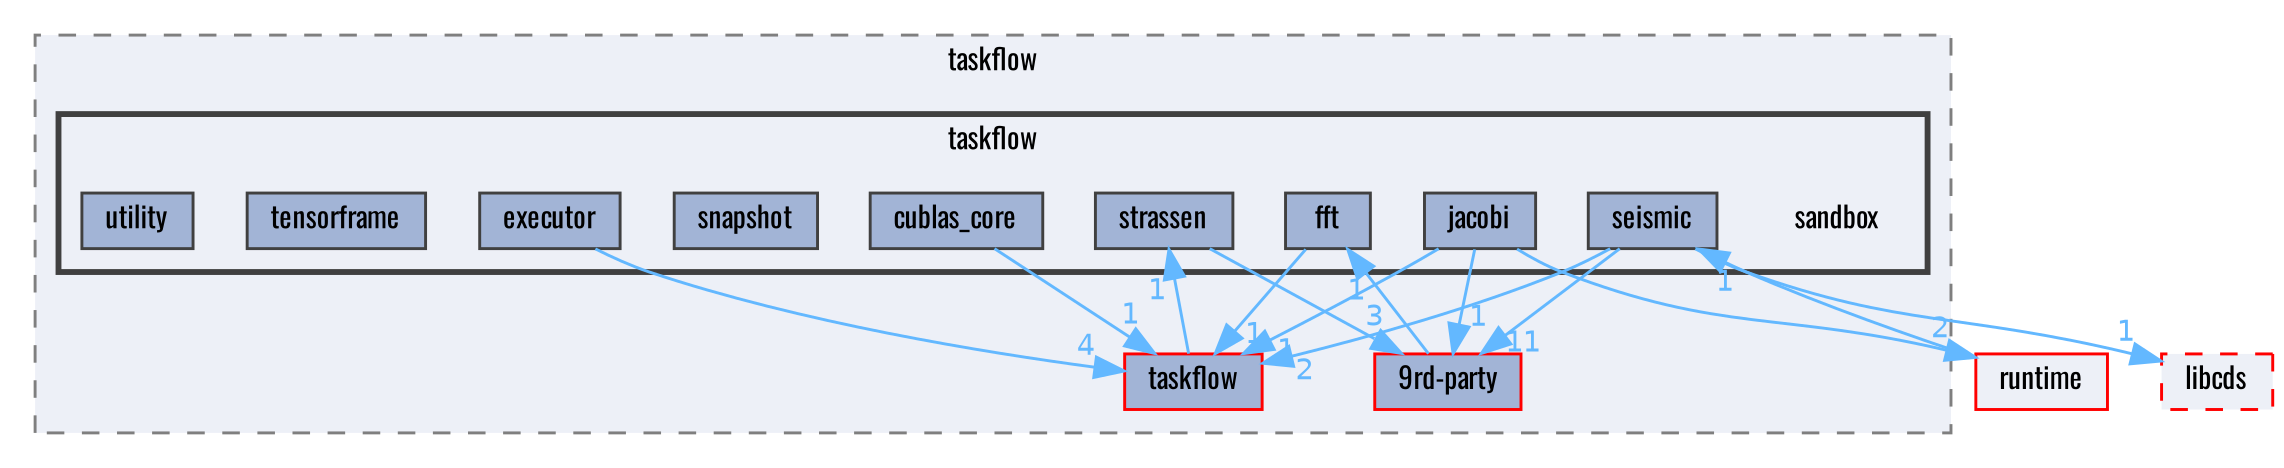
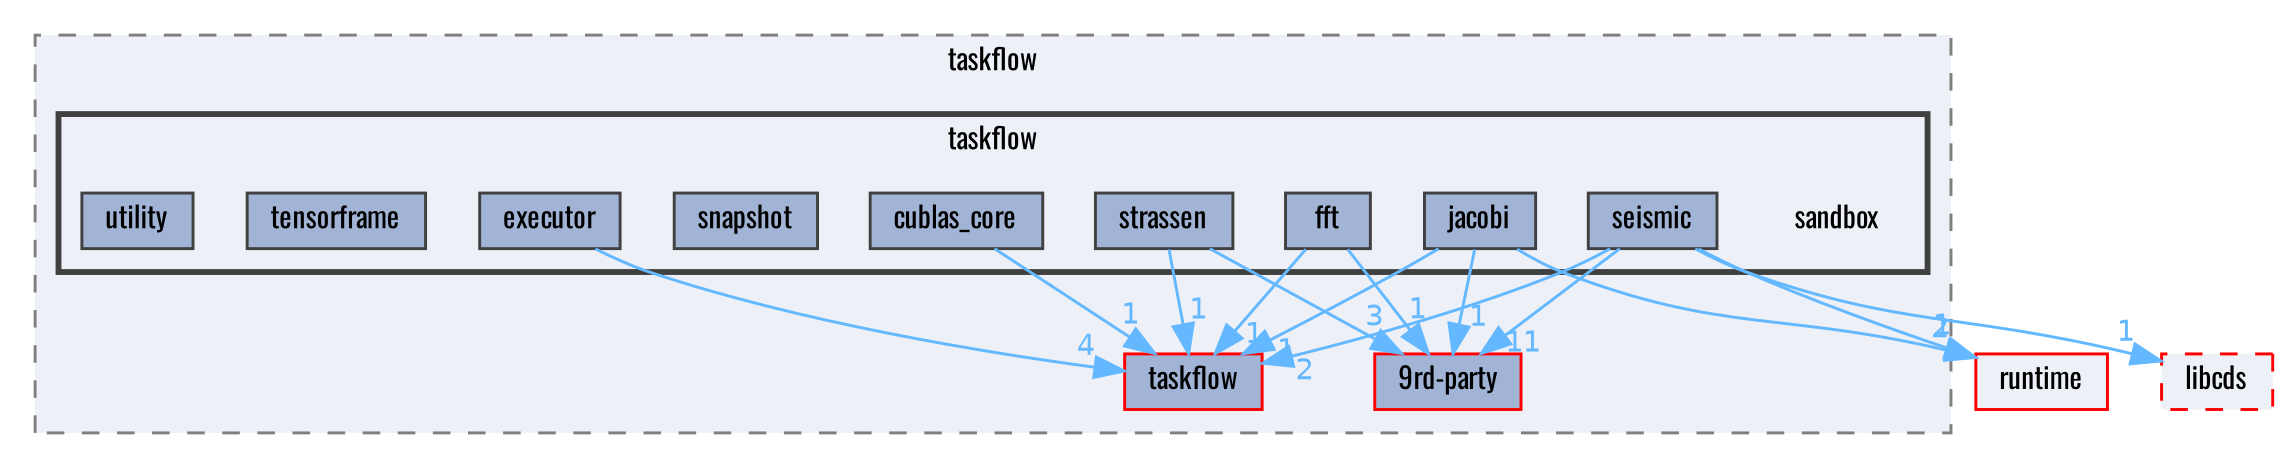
(1394, 309) -> (1387, 300)
(1849, 313) -> (1821, 303)
(1182, 316) -> (1177, 291)
